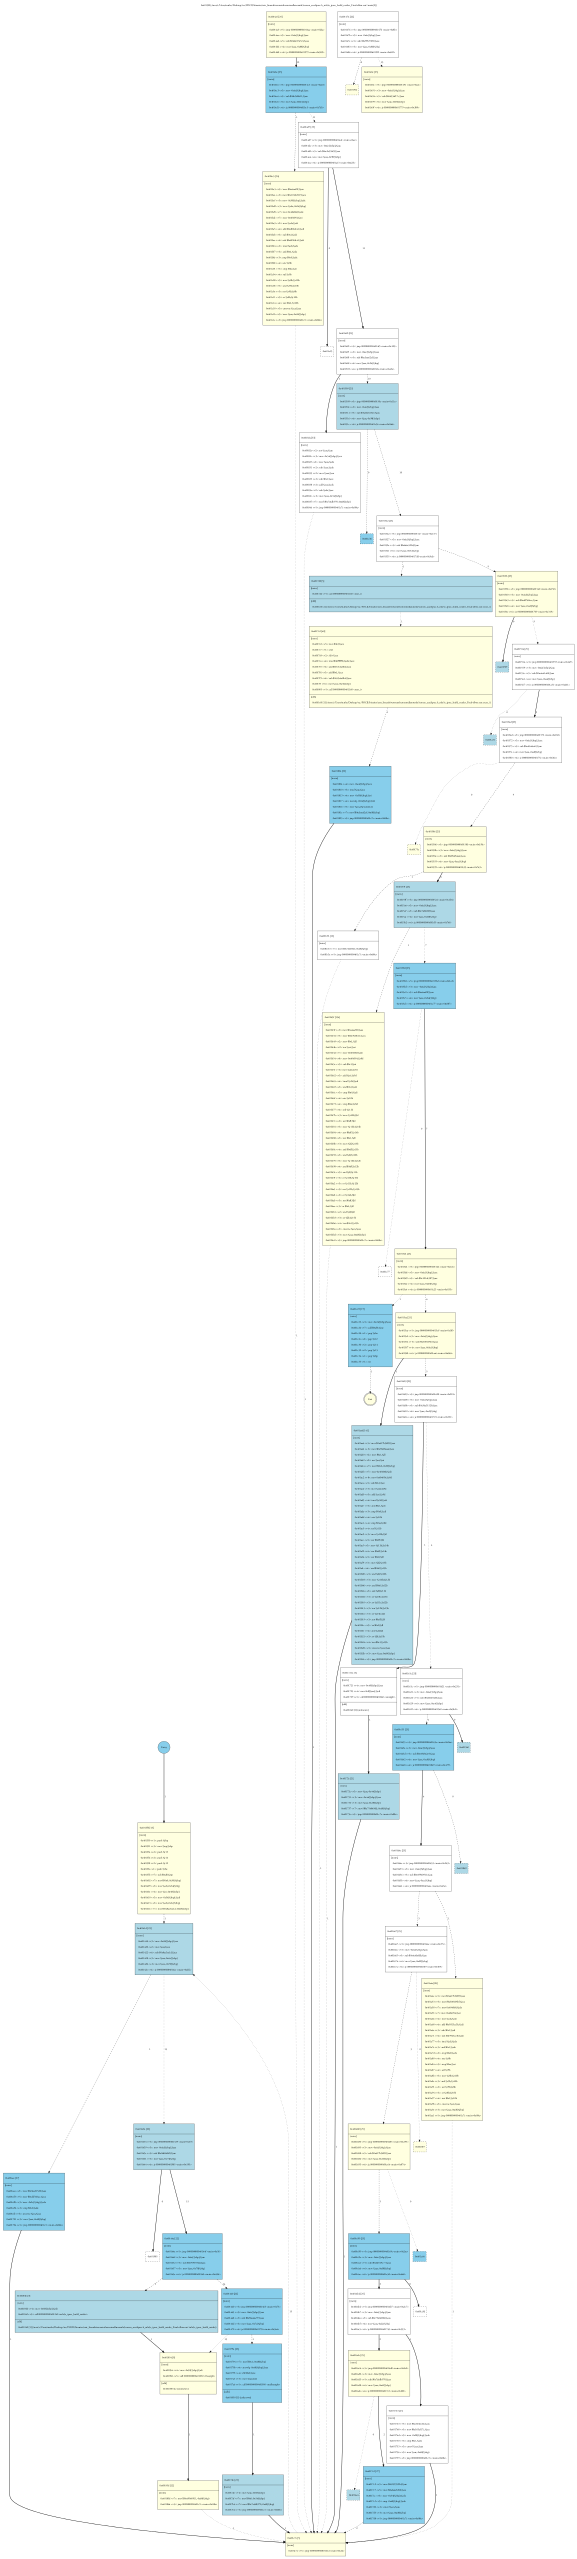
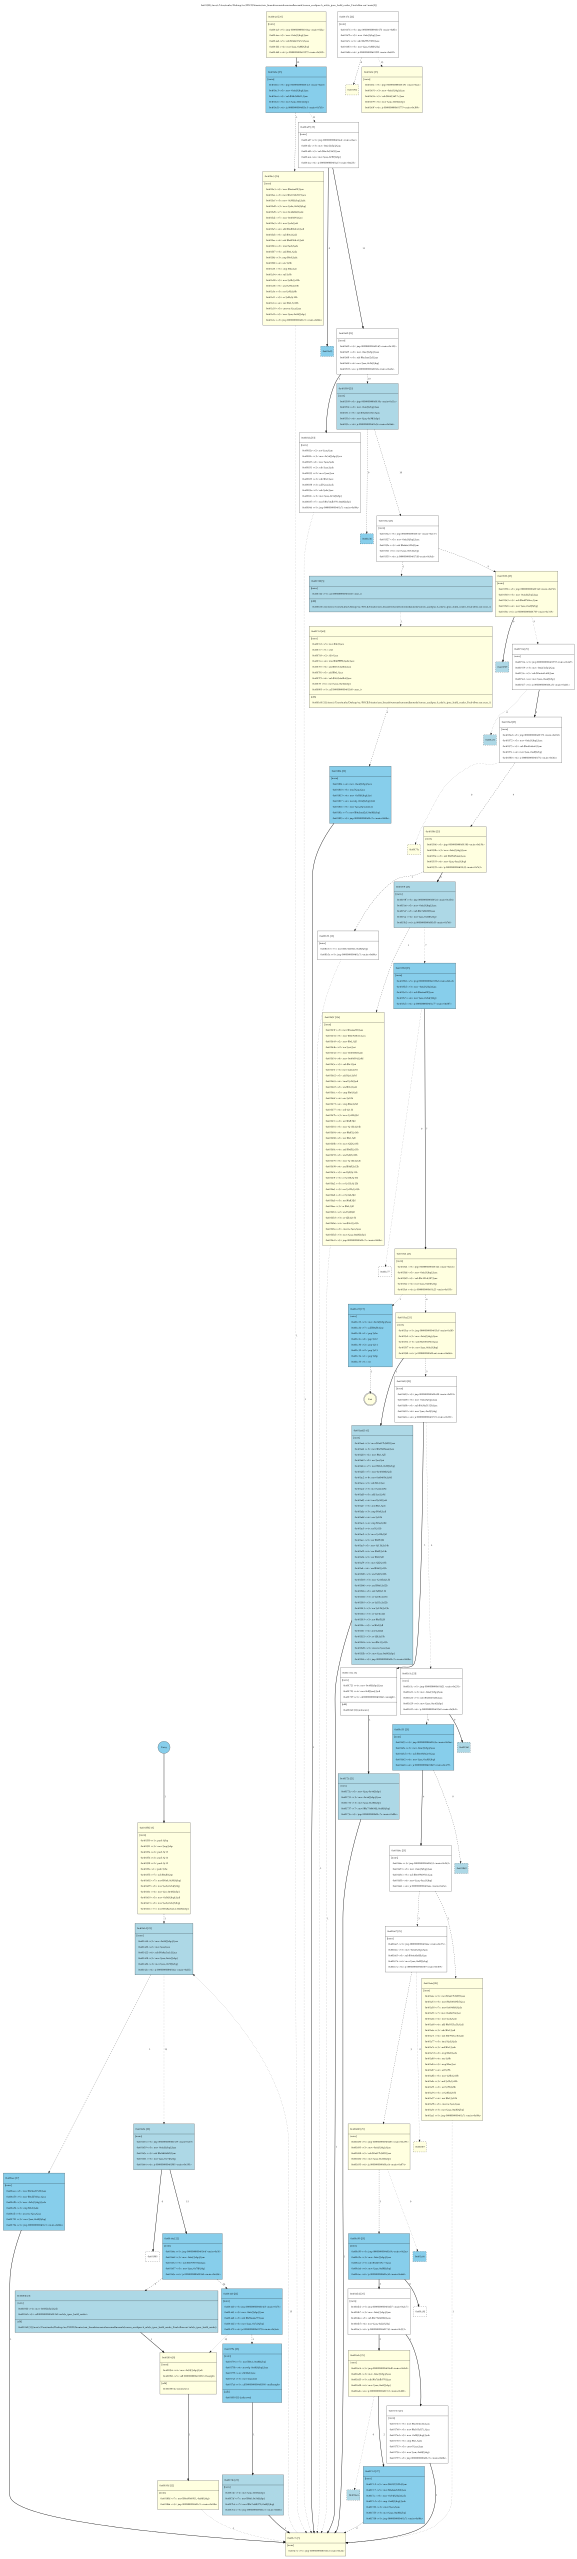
(327, 351) -> (327, 351)
